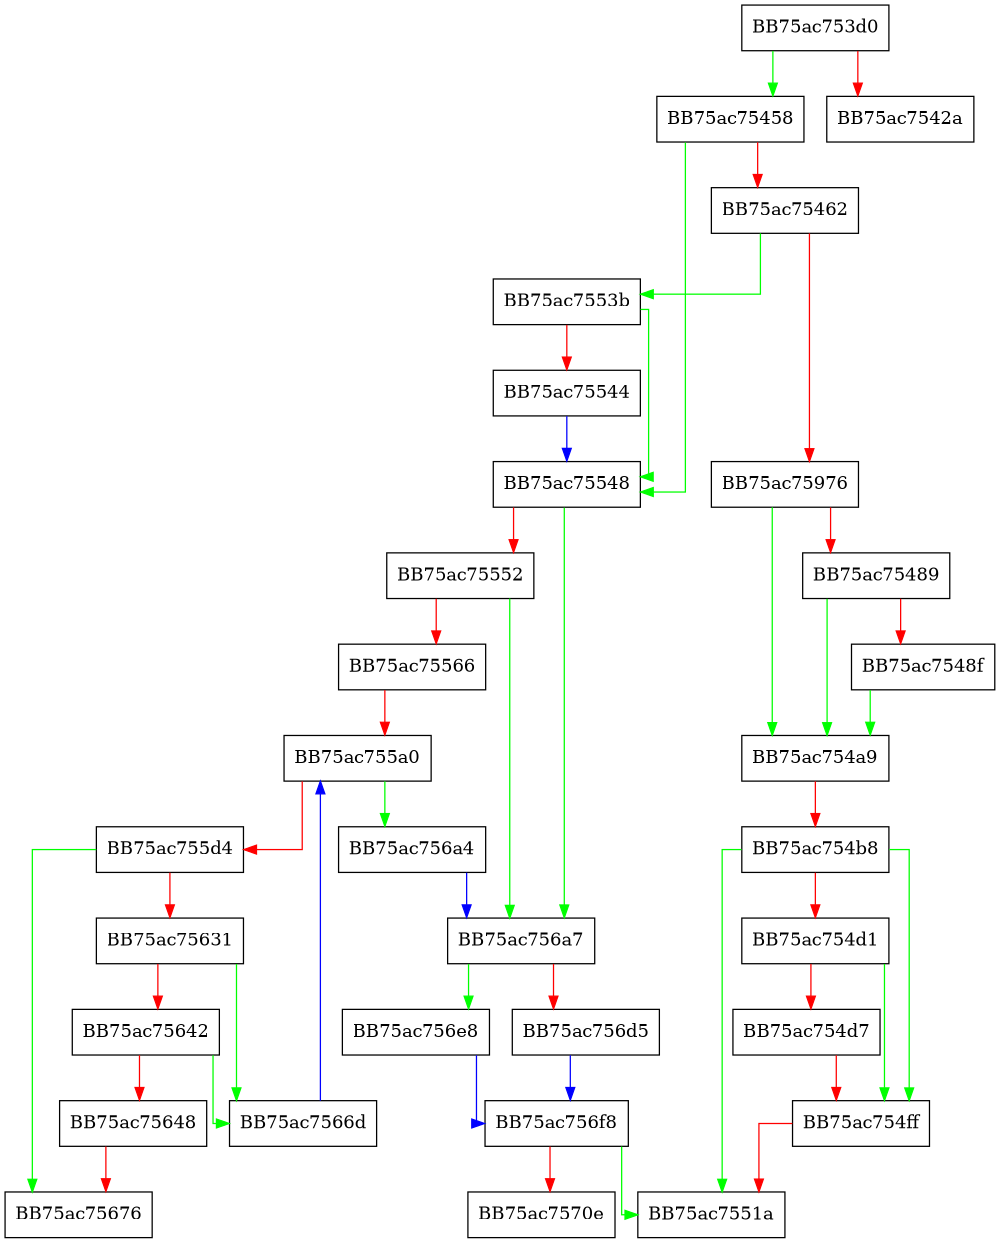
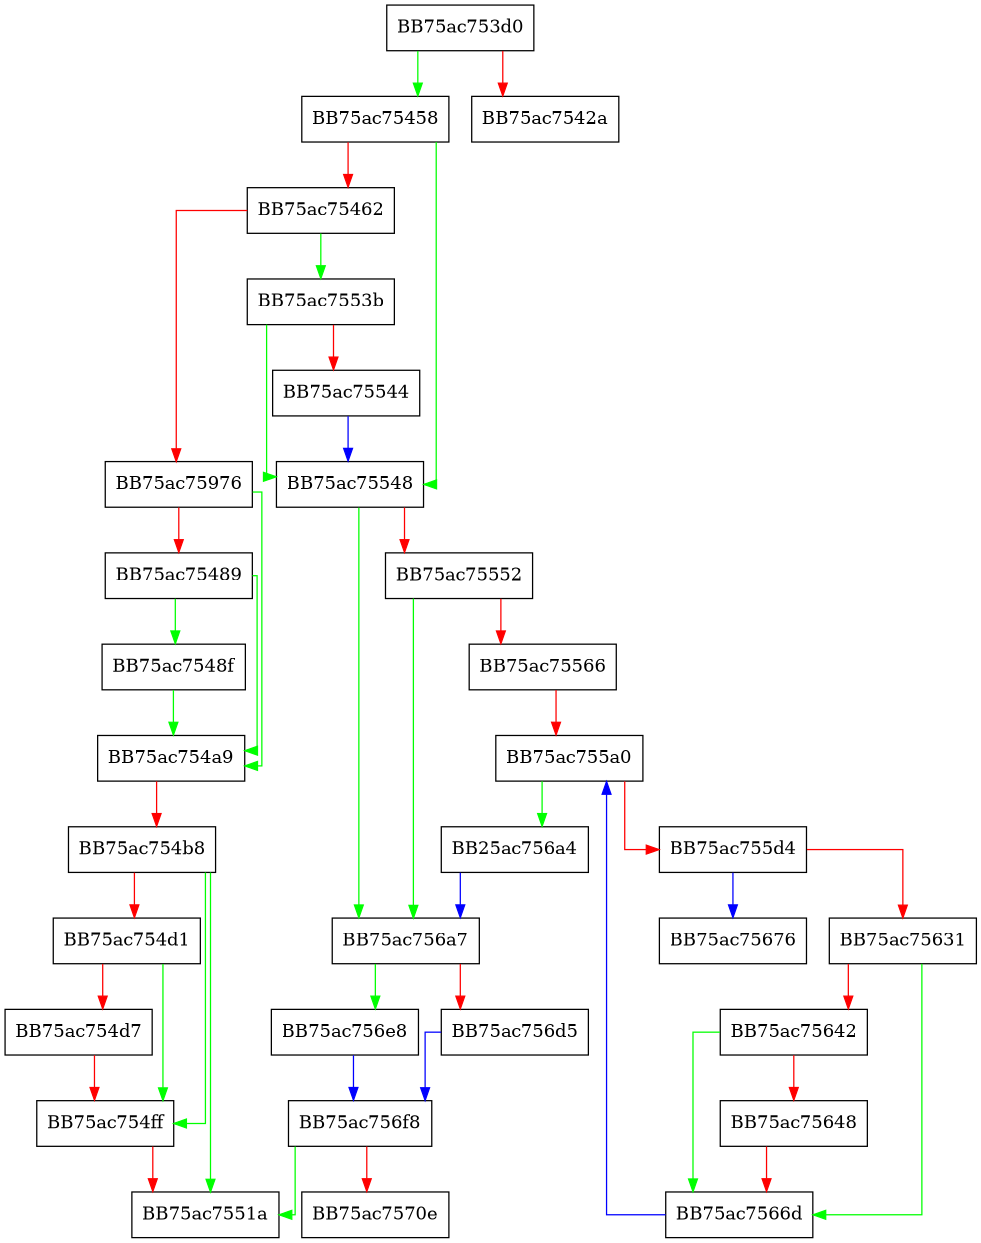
(901, 615) -> (175, 615)
(412, 850) -> (515, 850)
(32, 982) -> (733, 889)
(106, 1163) -> (767, 1163)
